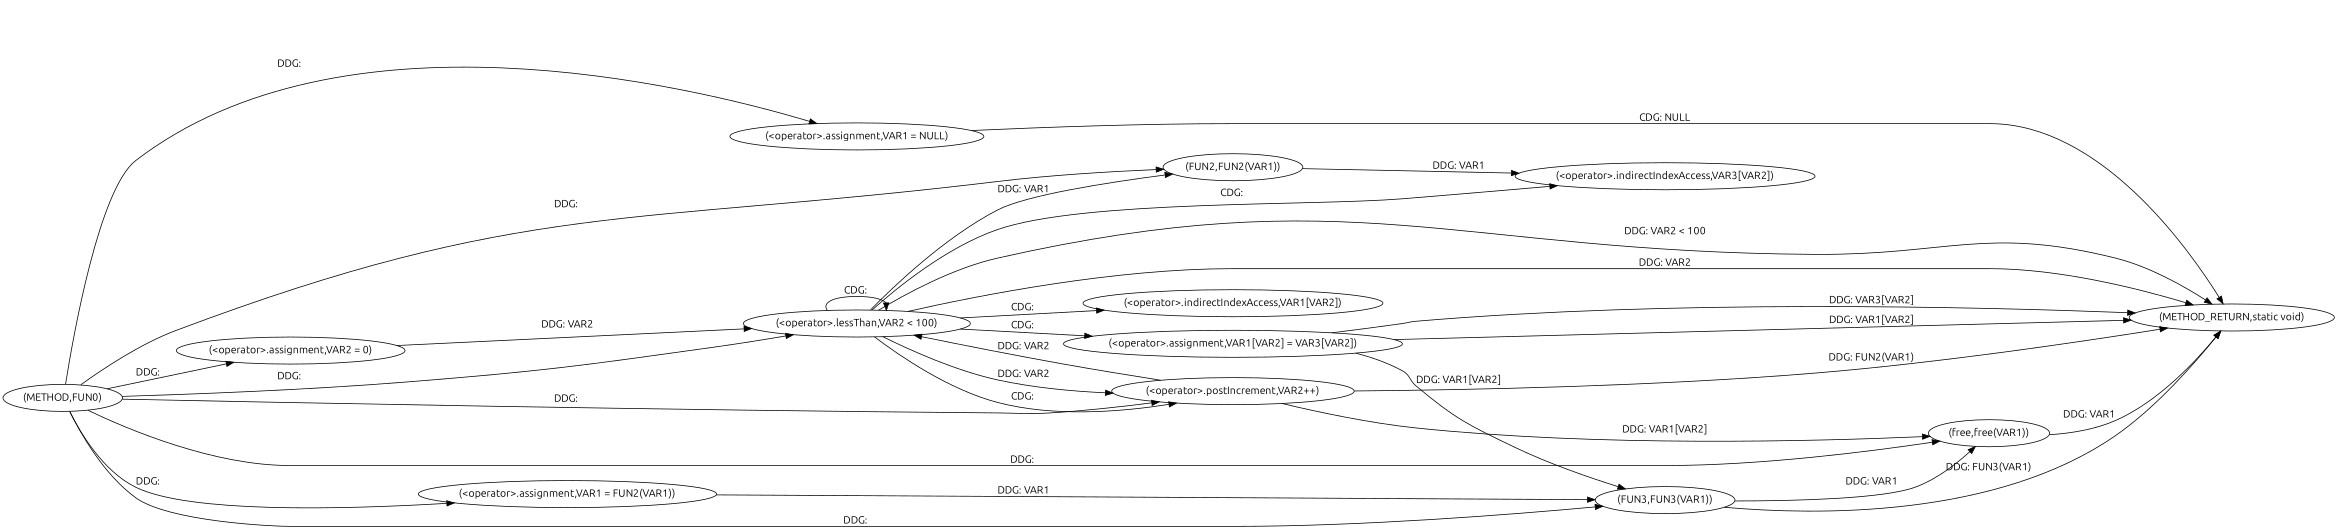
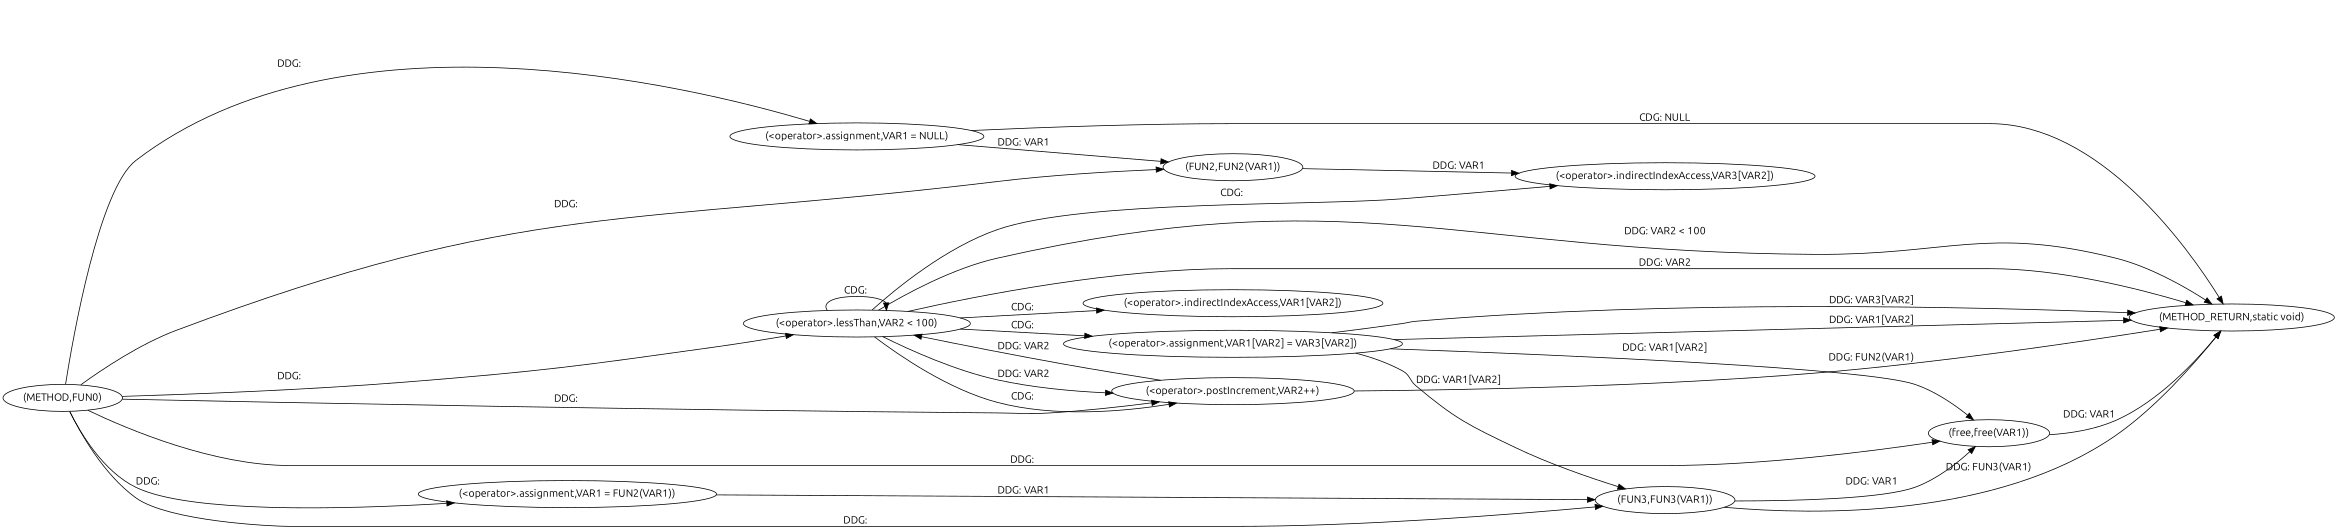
(1002, 208) -> (1059, 153)
(291, 351) -> none
(1601, 439) -> (1684, 362)
